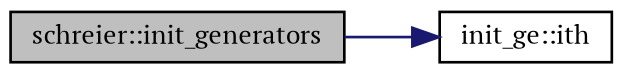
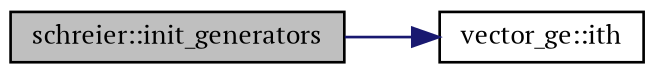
(526, 37) -> (542, 37)
